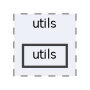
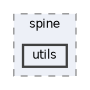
(45, 25) -> (45, 25)
